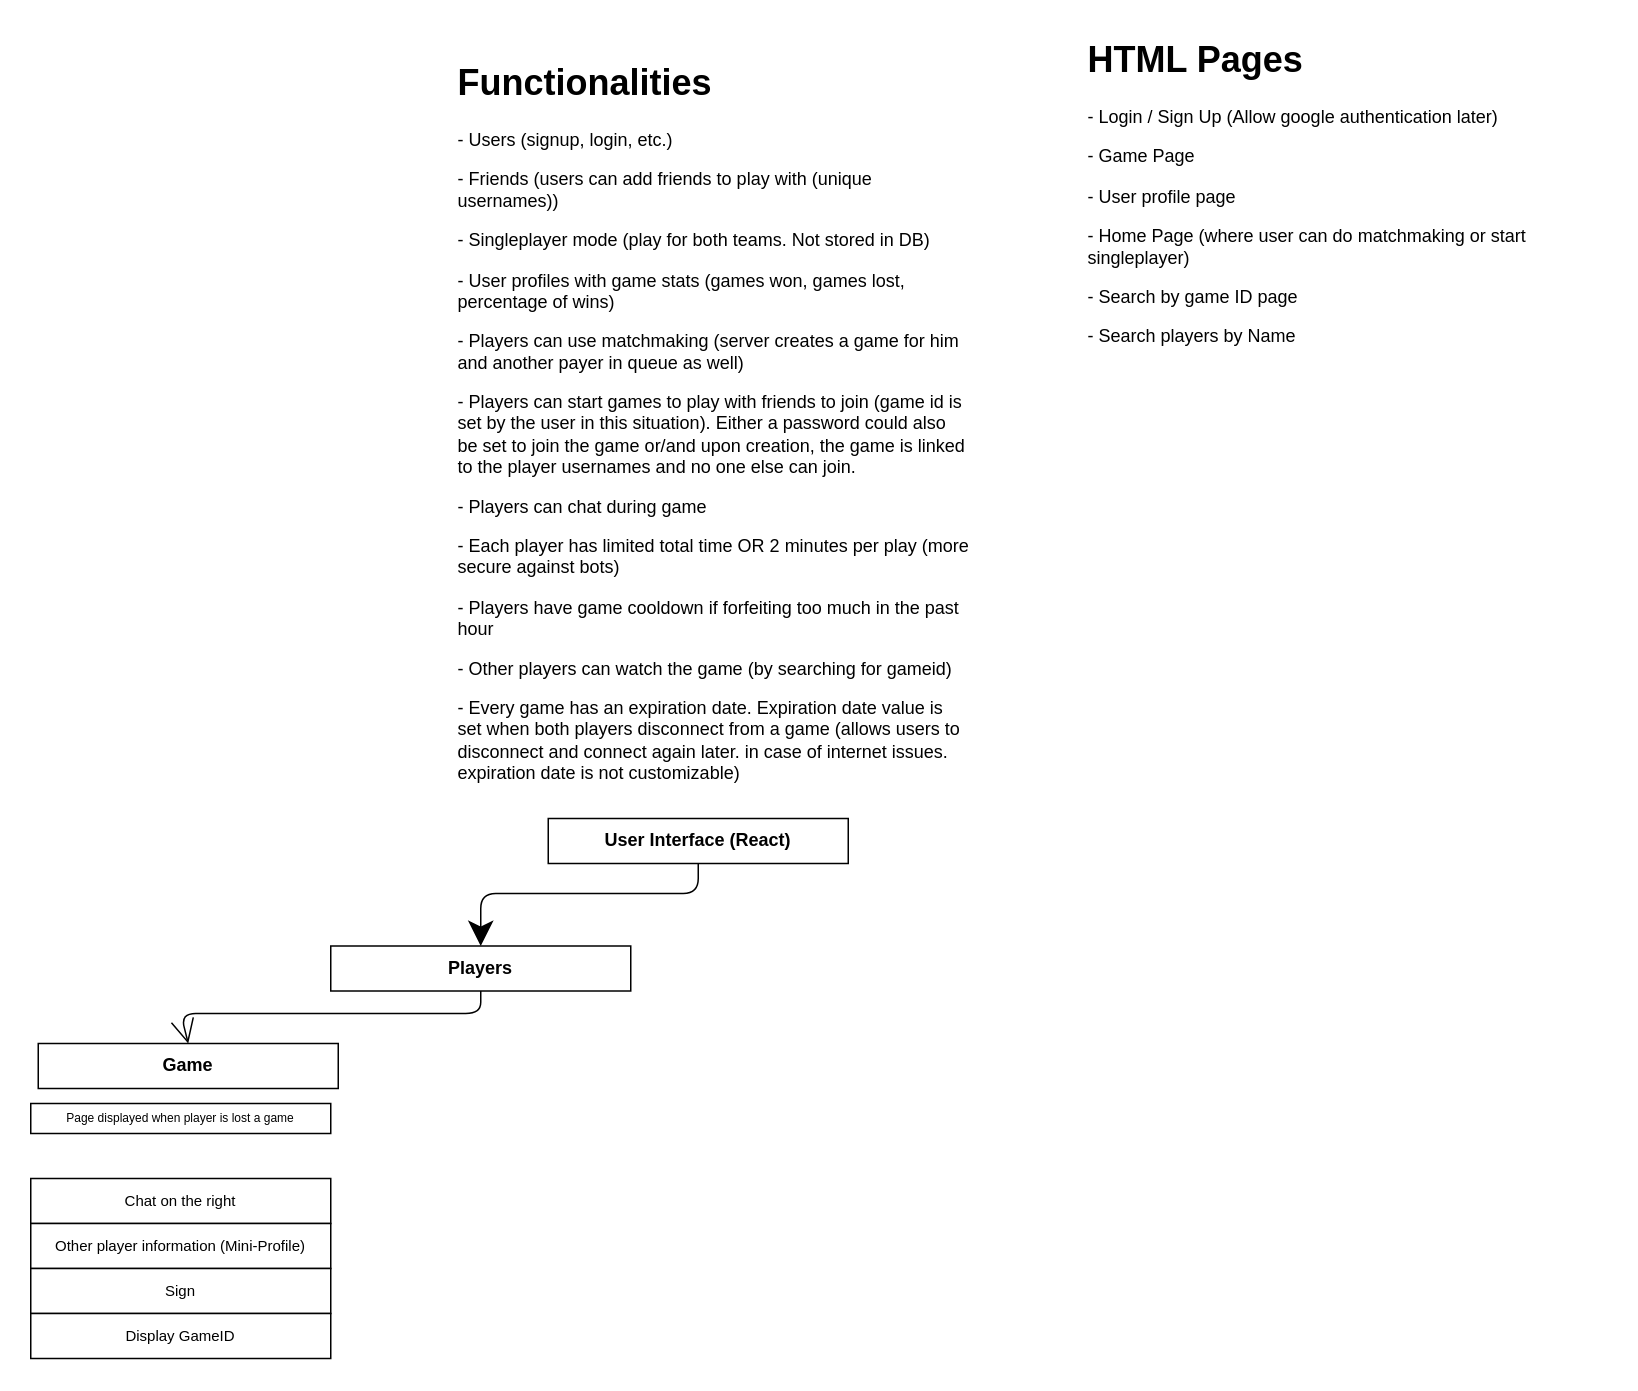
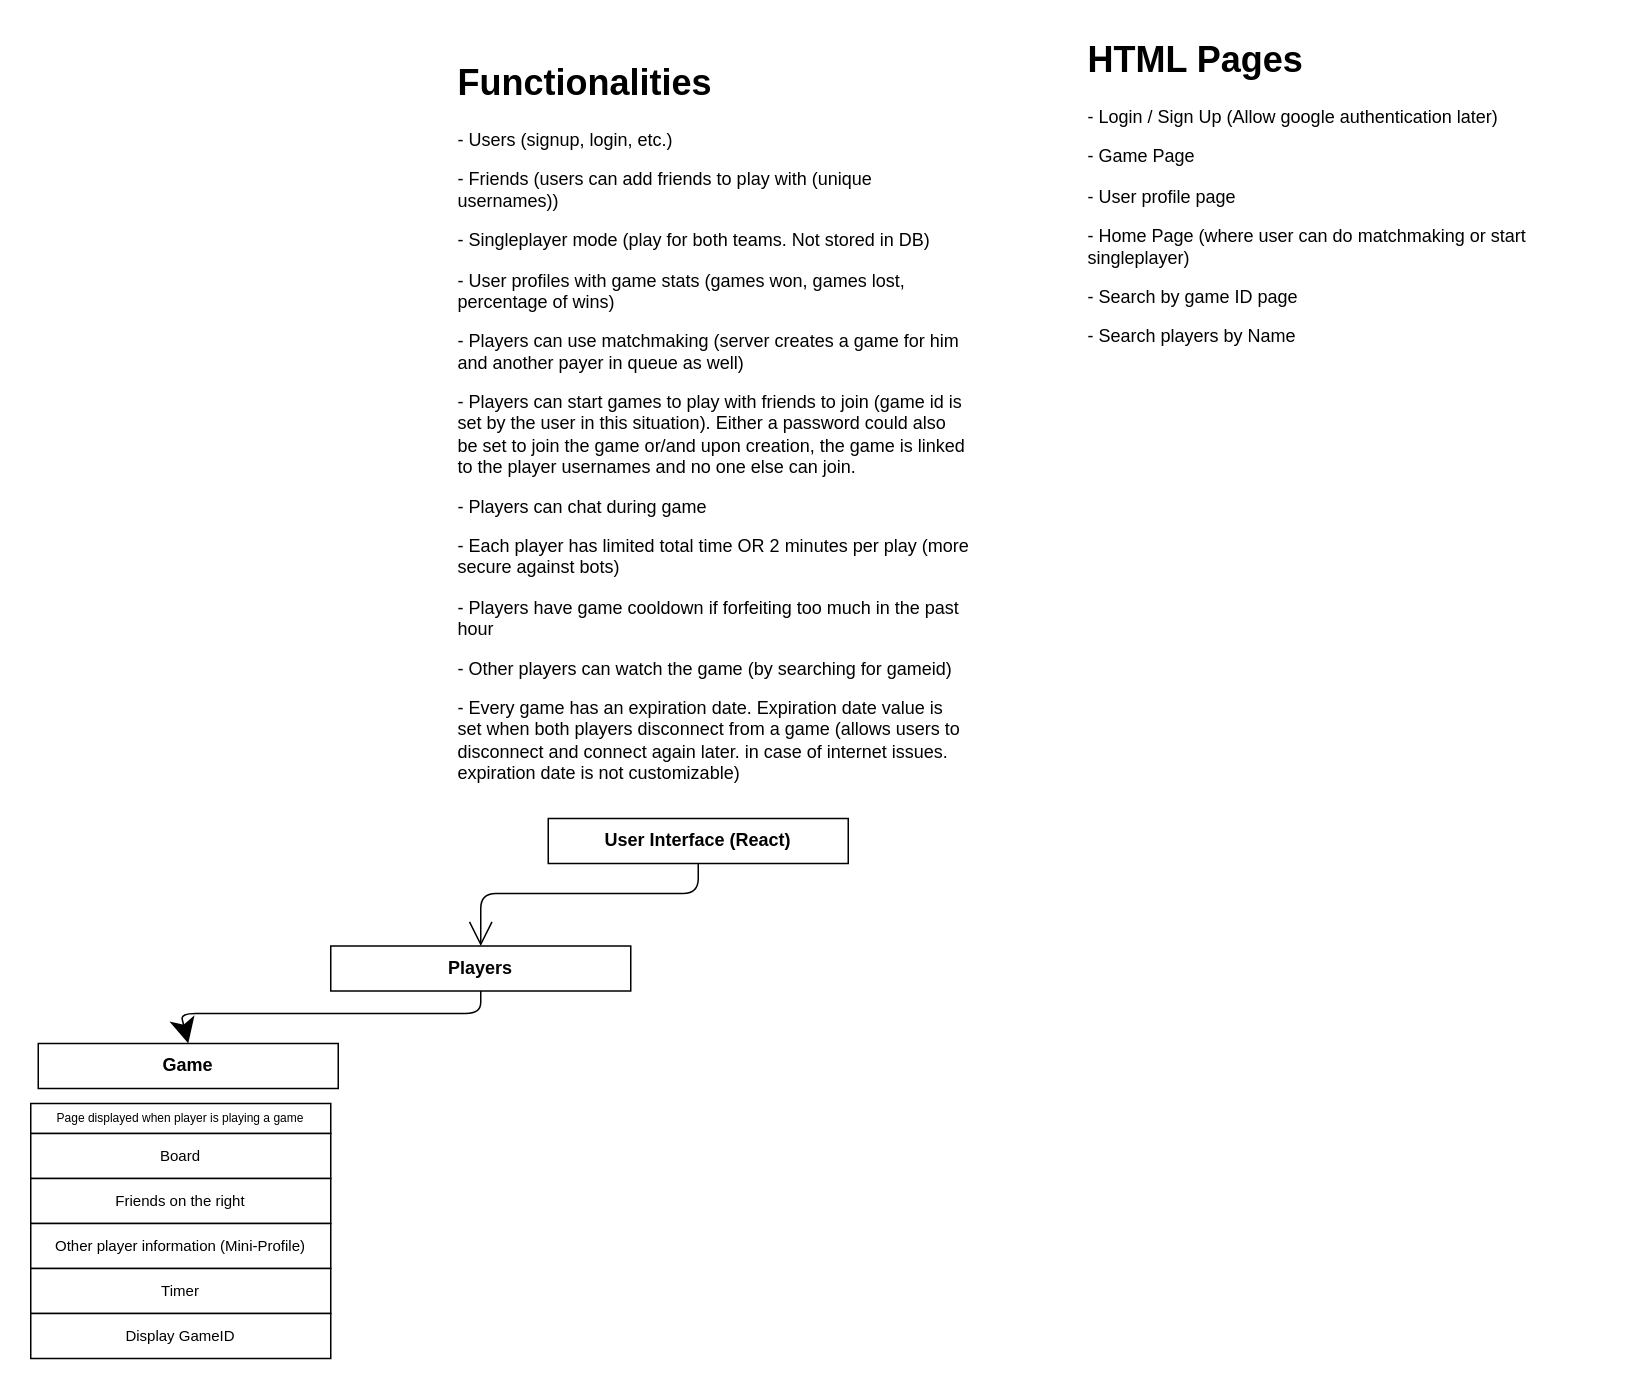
(481, 925) -> (481, 932)
(184, 1025) -> (182, 1017)
(181, 1118) -> (181, 1118)
none -> (181, 1156)
(181, 1201) -> (181, 1201)
(181, 1291) -> (181, 1291)
